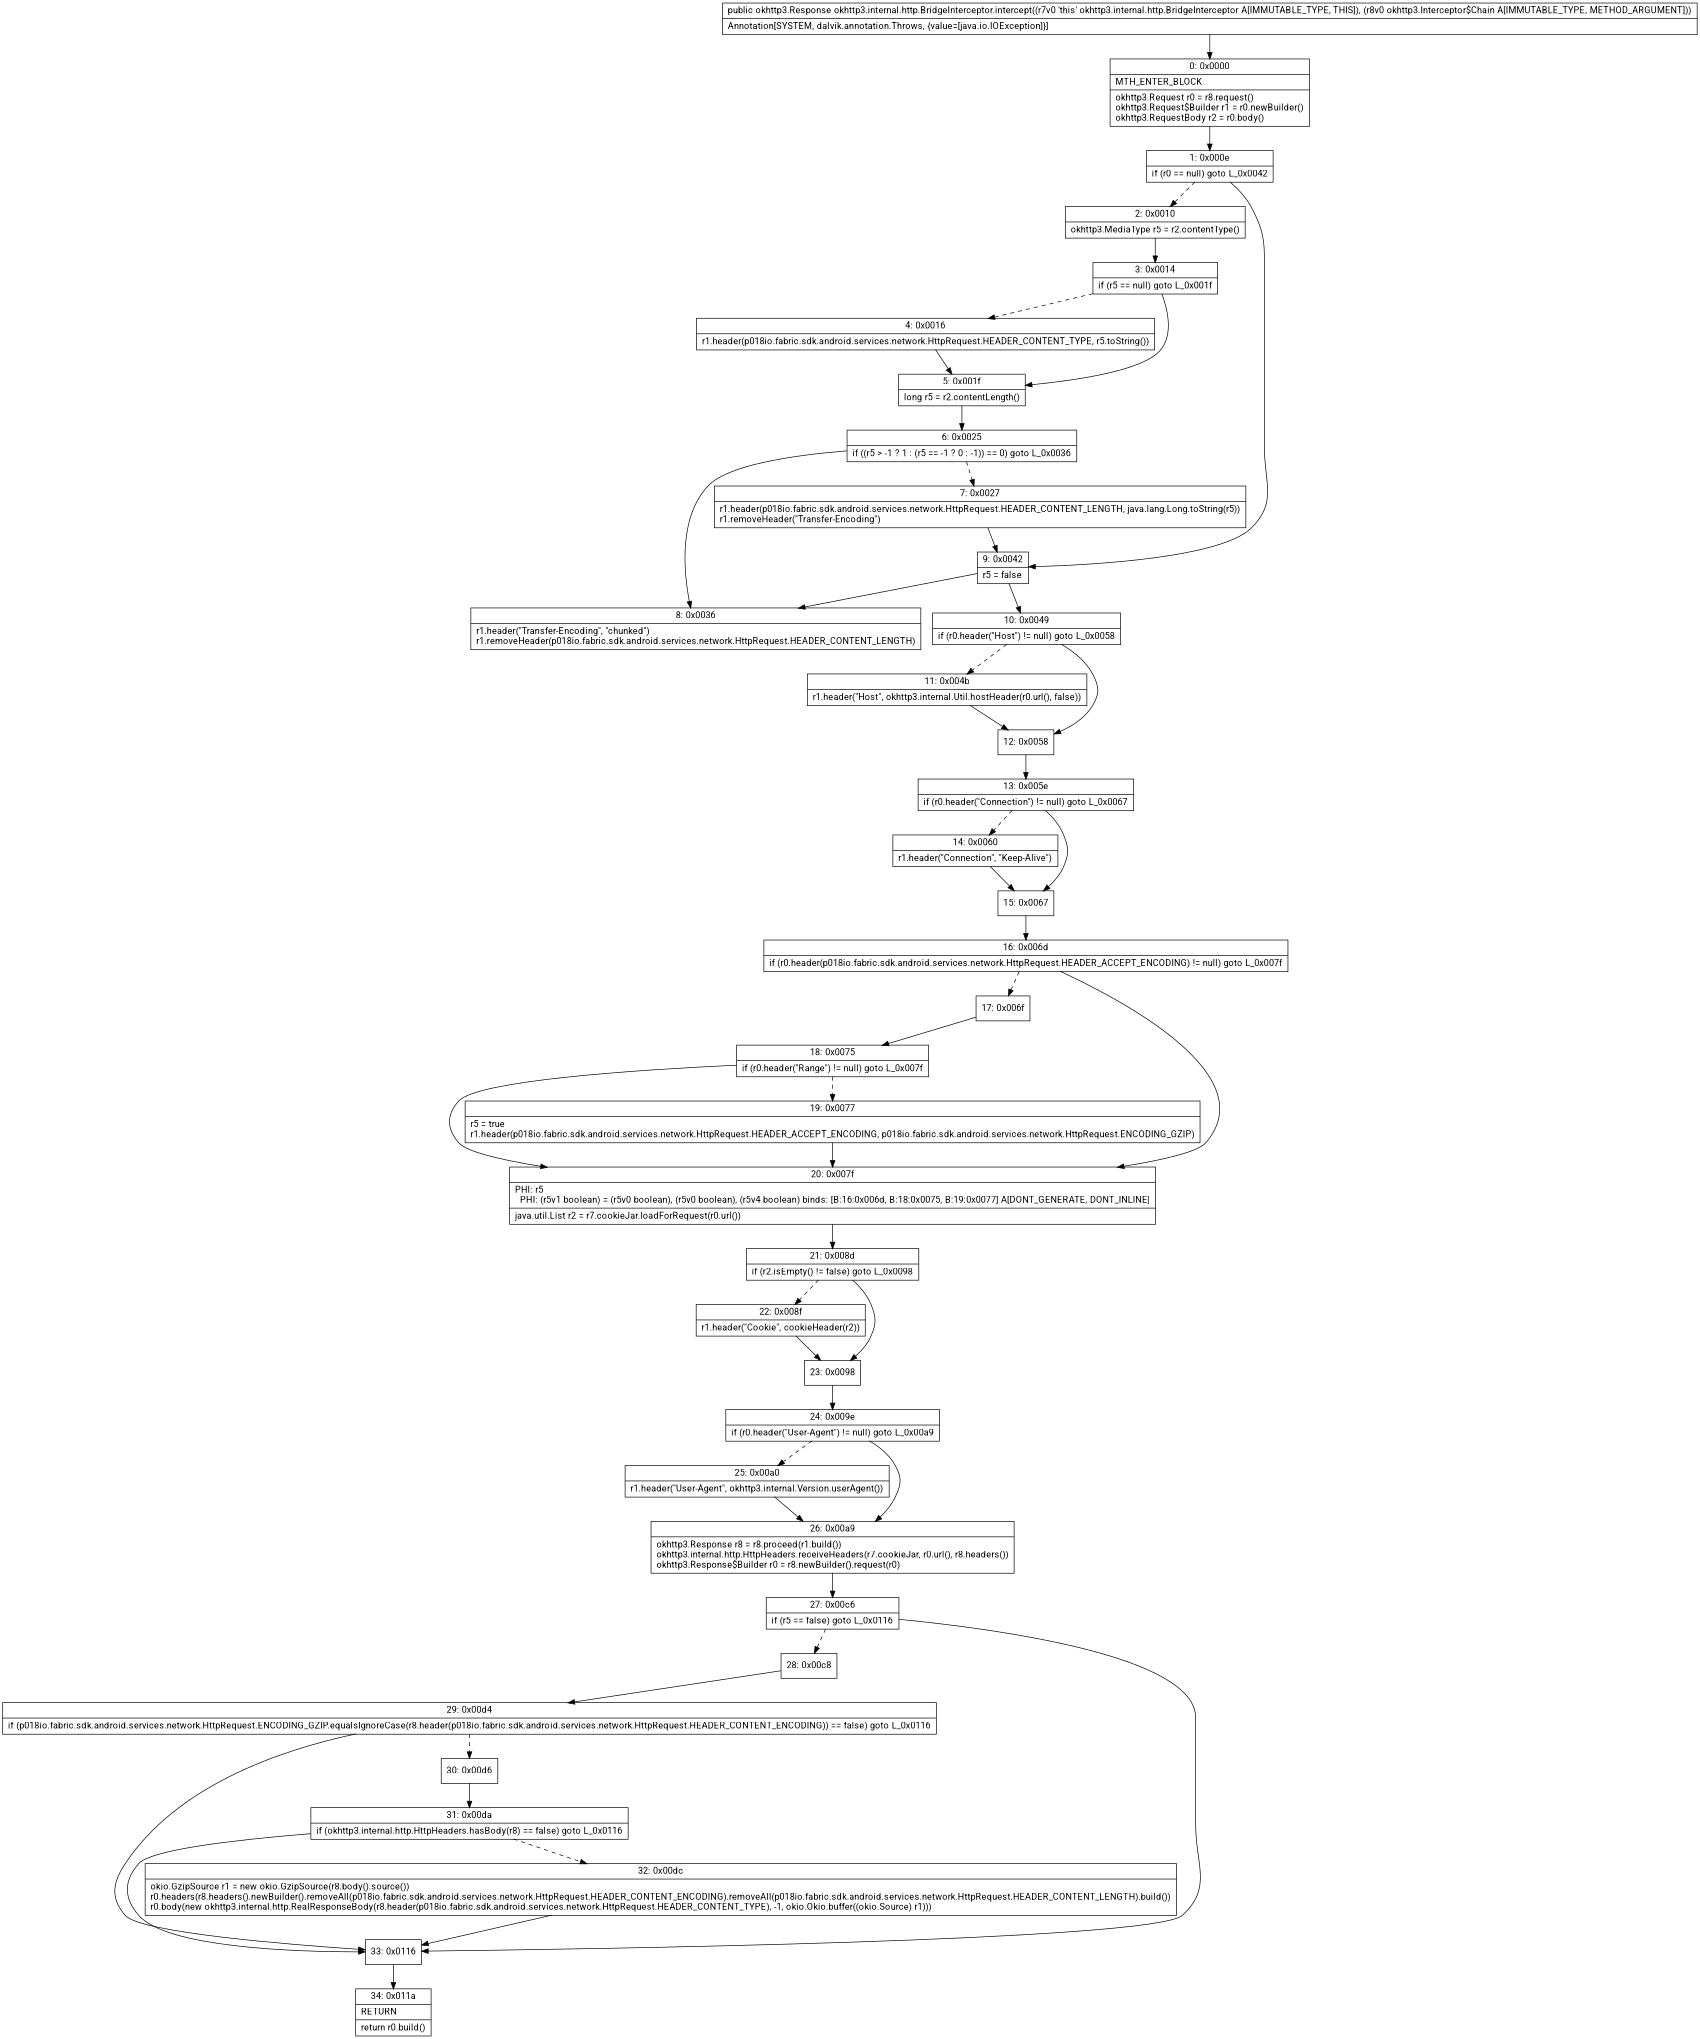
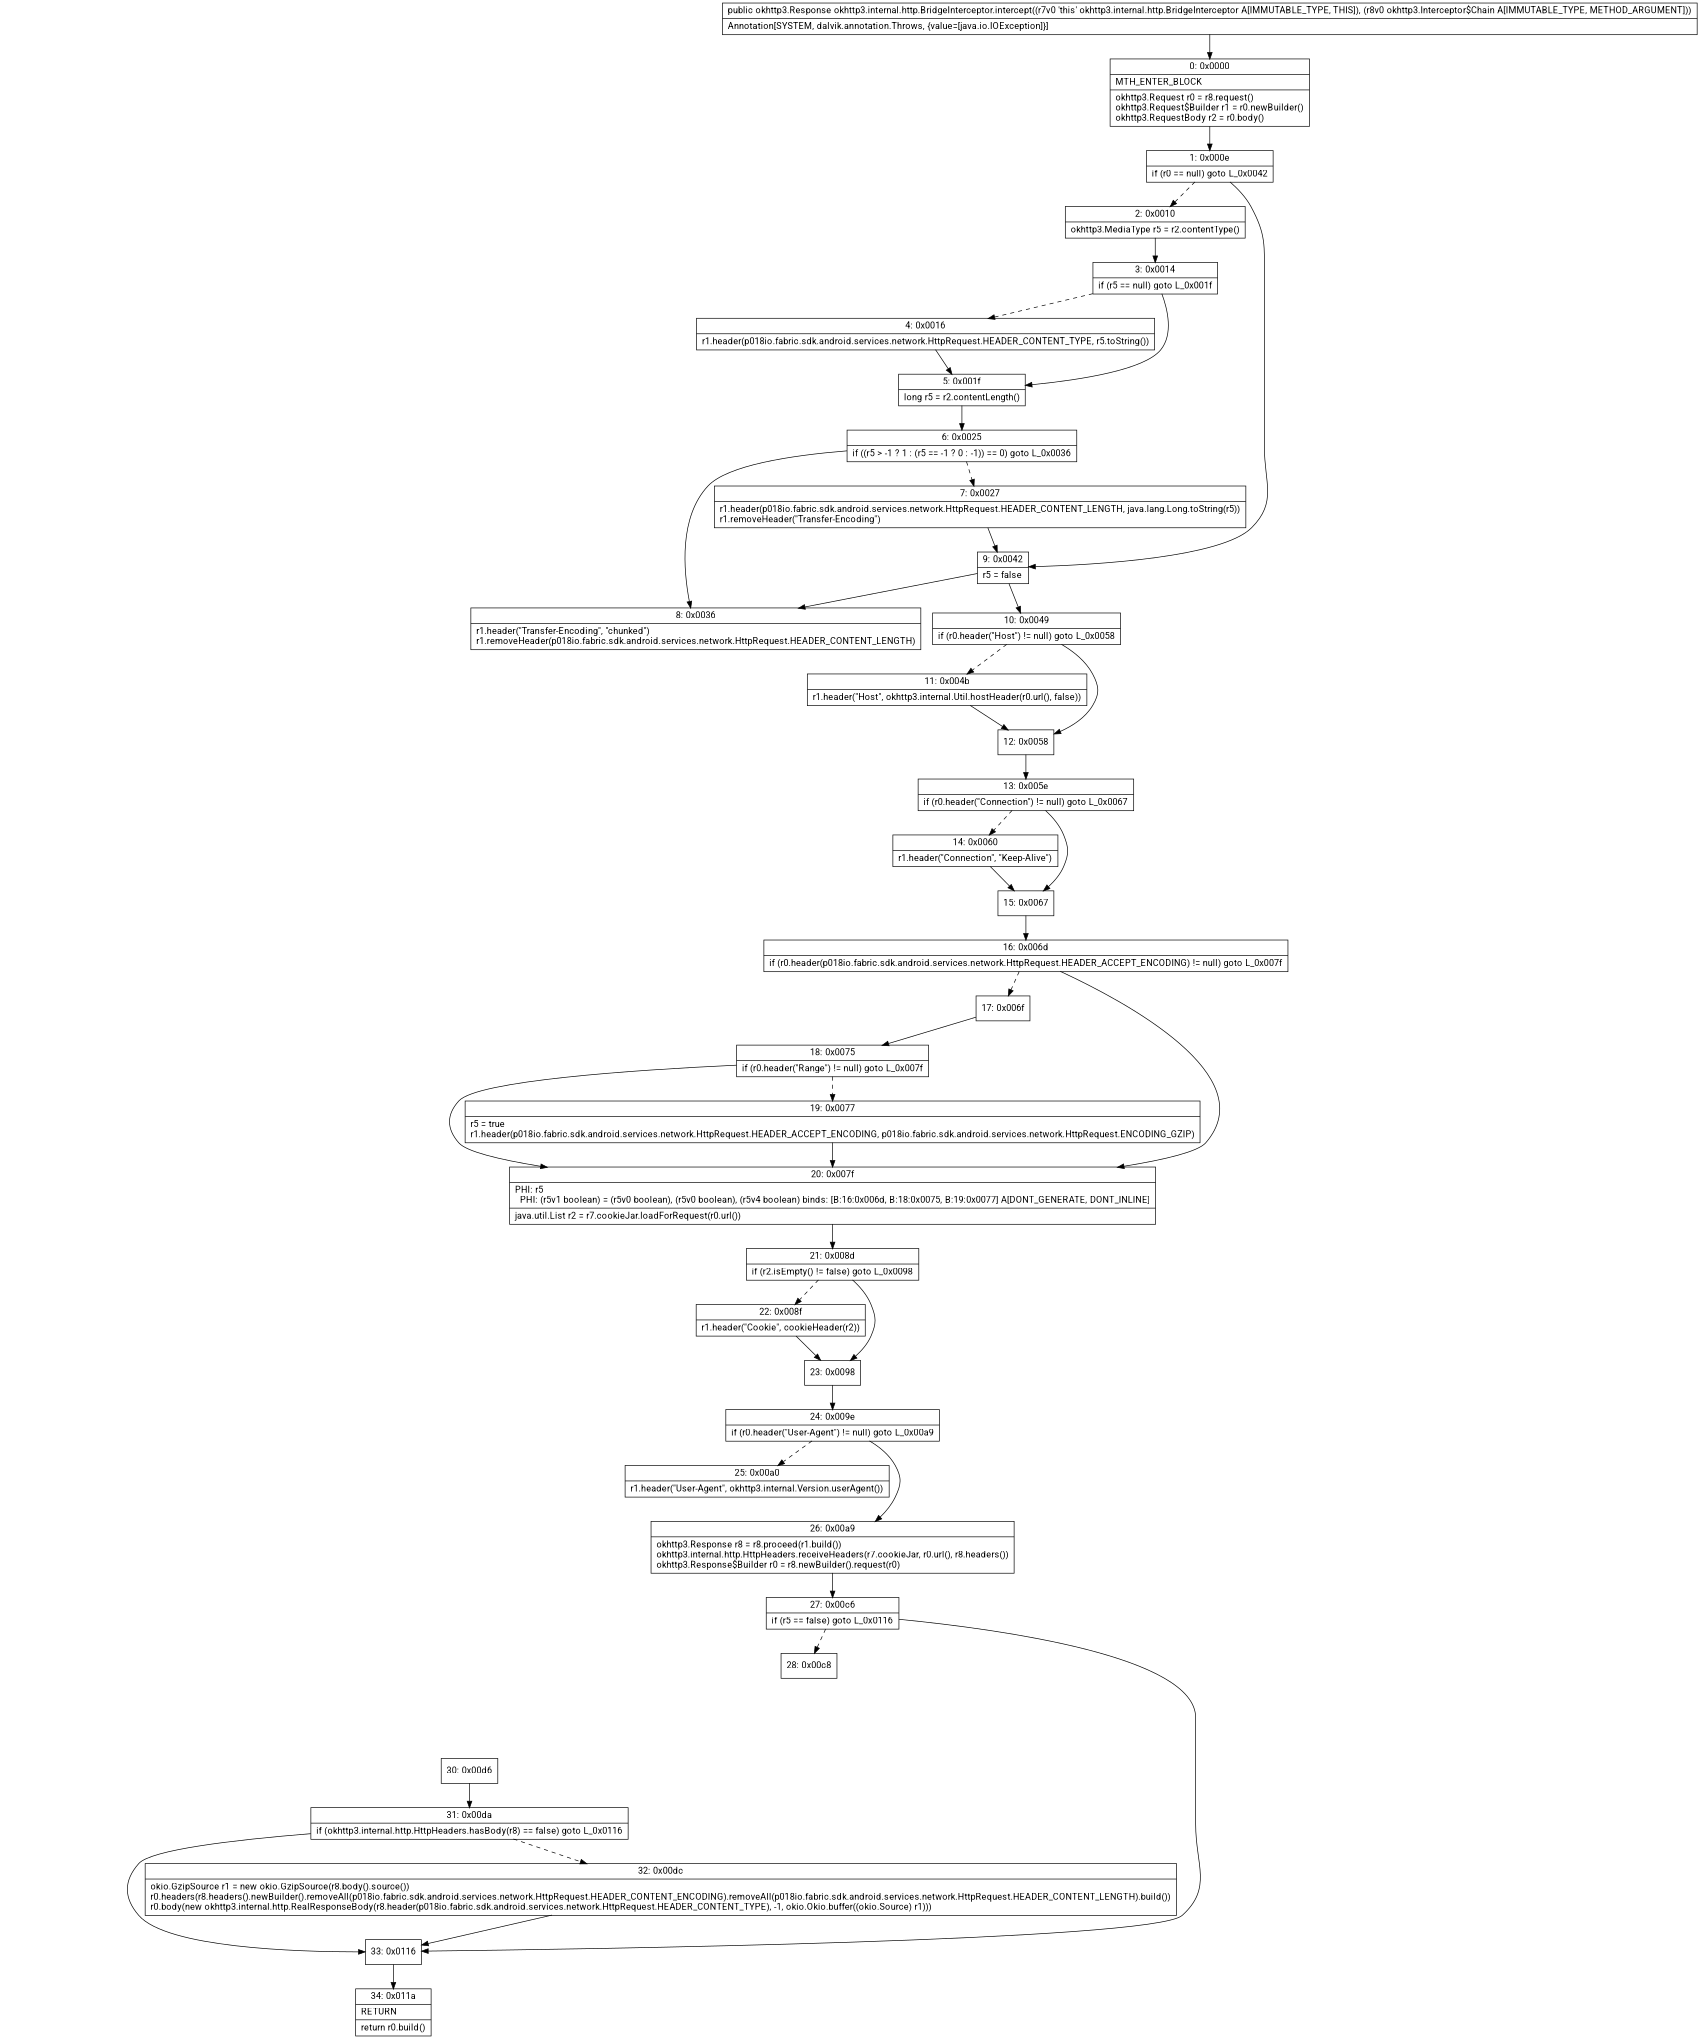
(786, 1507) -> none
(470, 1718) -> none
